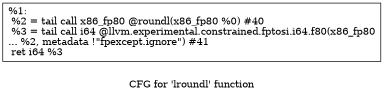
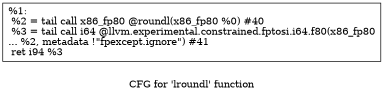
(36, 52) -> (36, 52)
